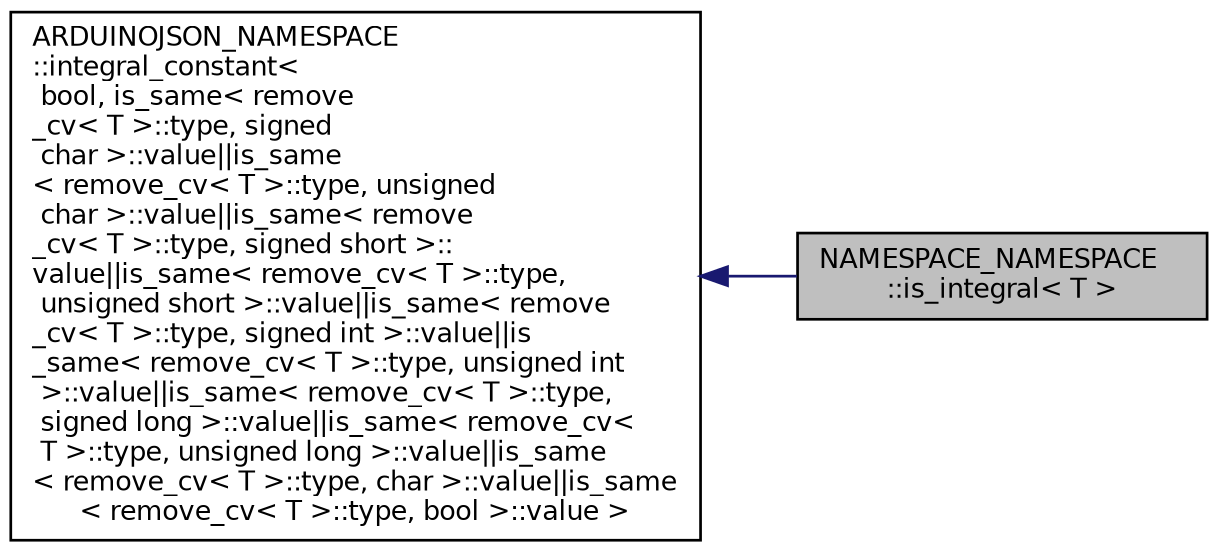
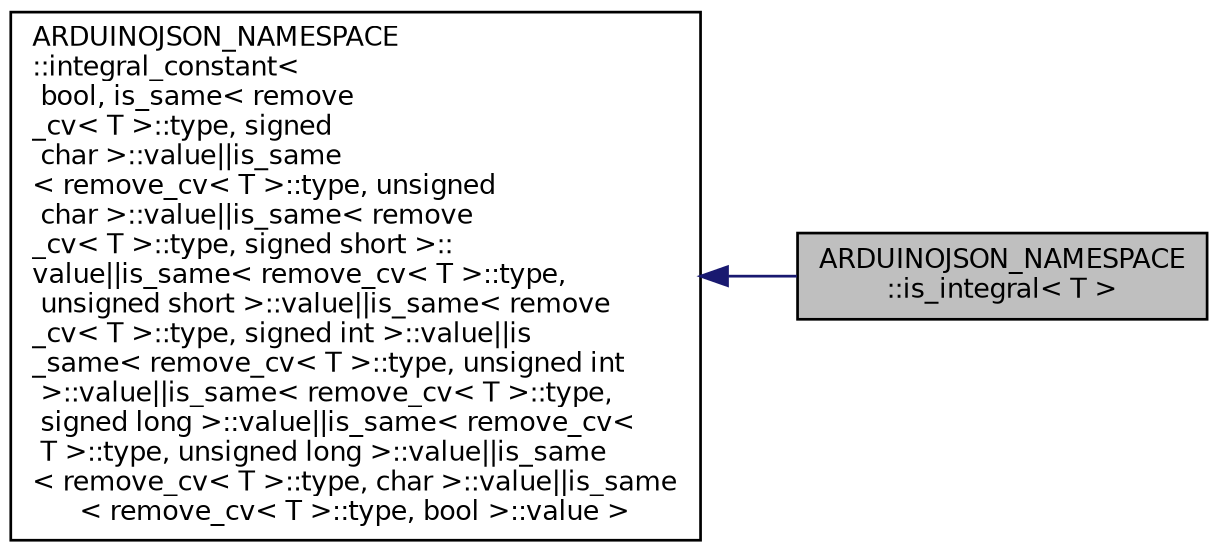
(1002, 276) -> (1002, 276)
